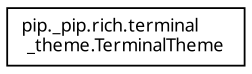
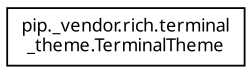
(126, 37) -> (126, 37)
